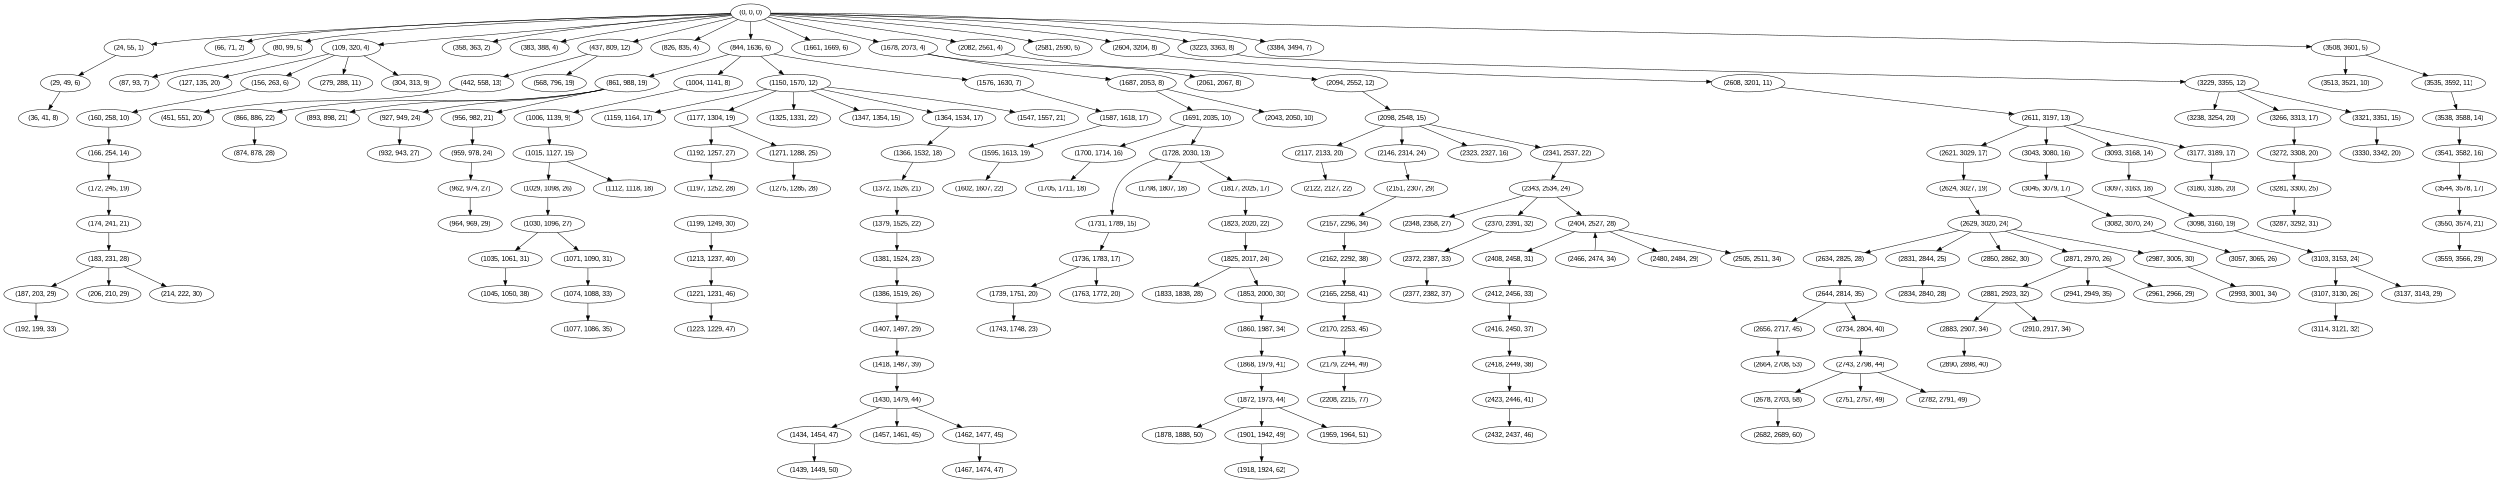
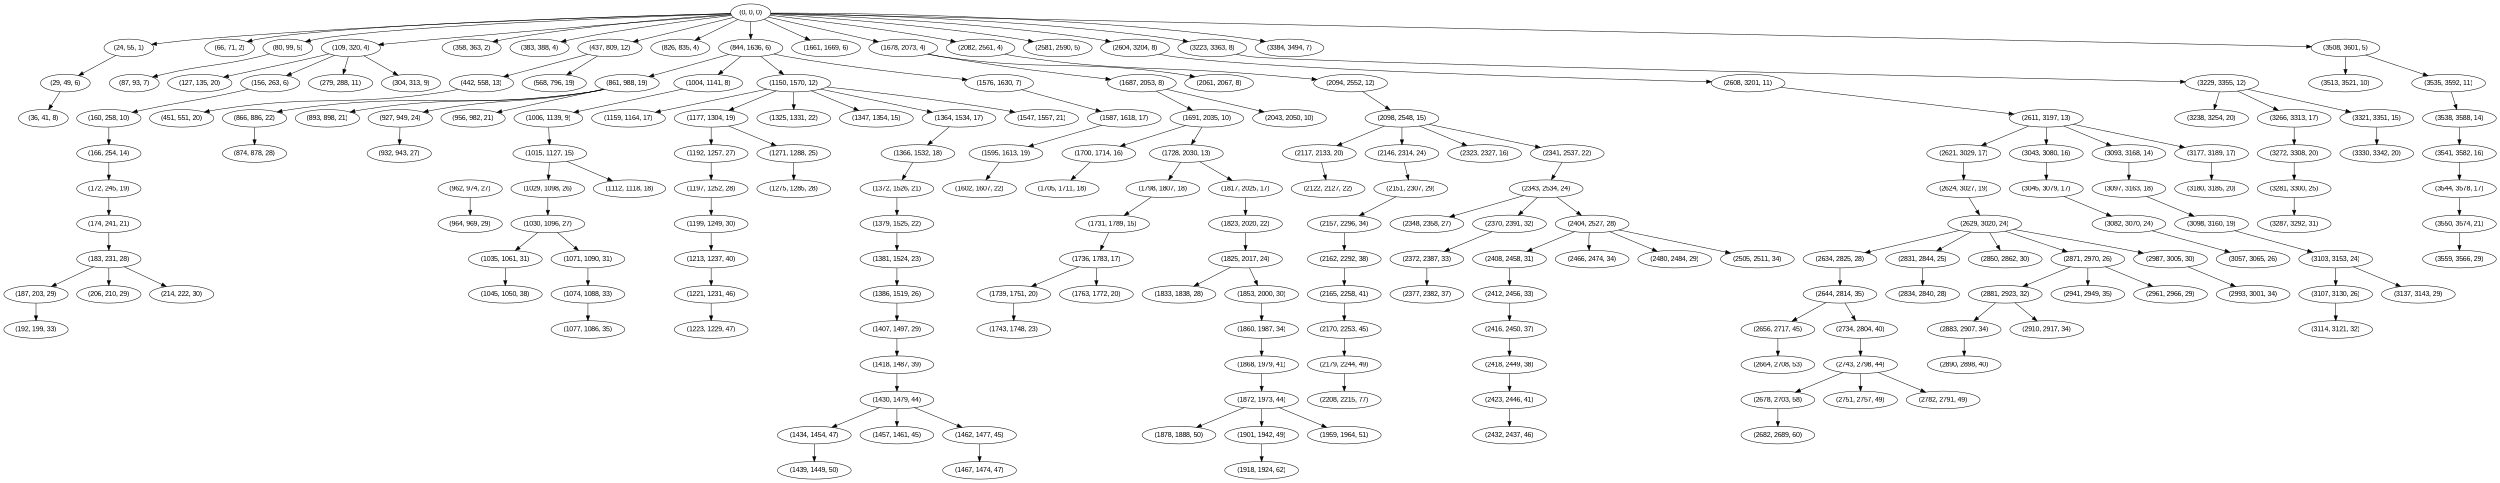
(472, 154) -> none
(1125, 176) -> (1140, 205)
none -> (711, 204)
(1595, 244) -> (1589, 239)
